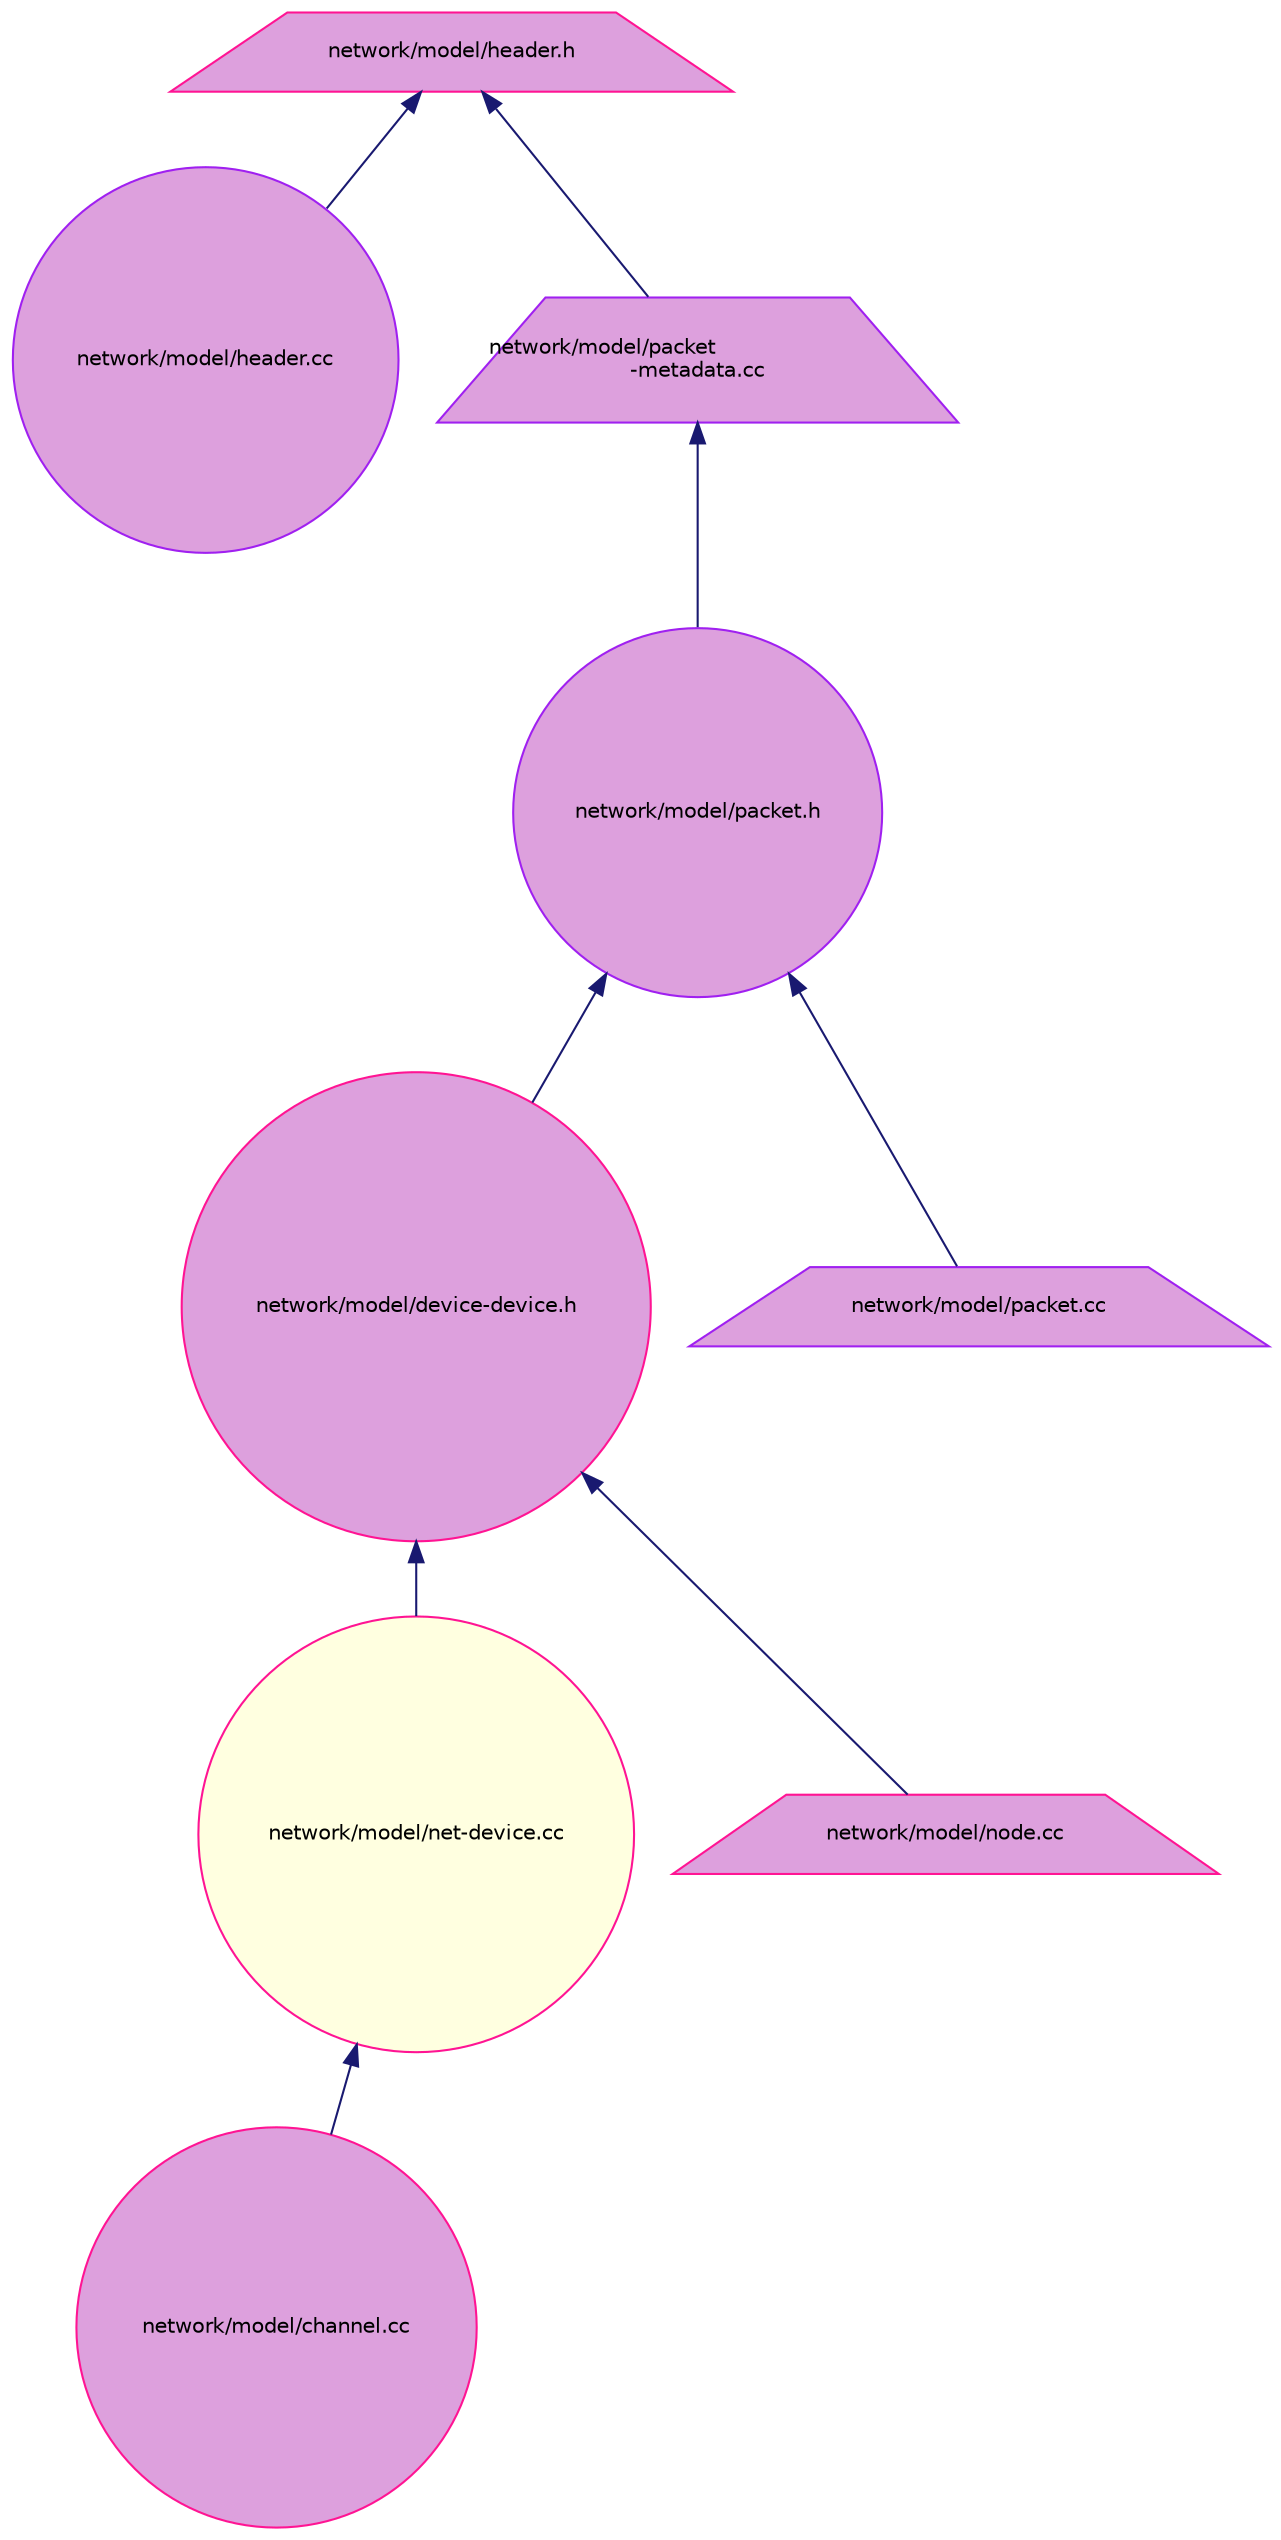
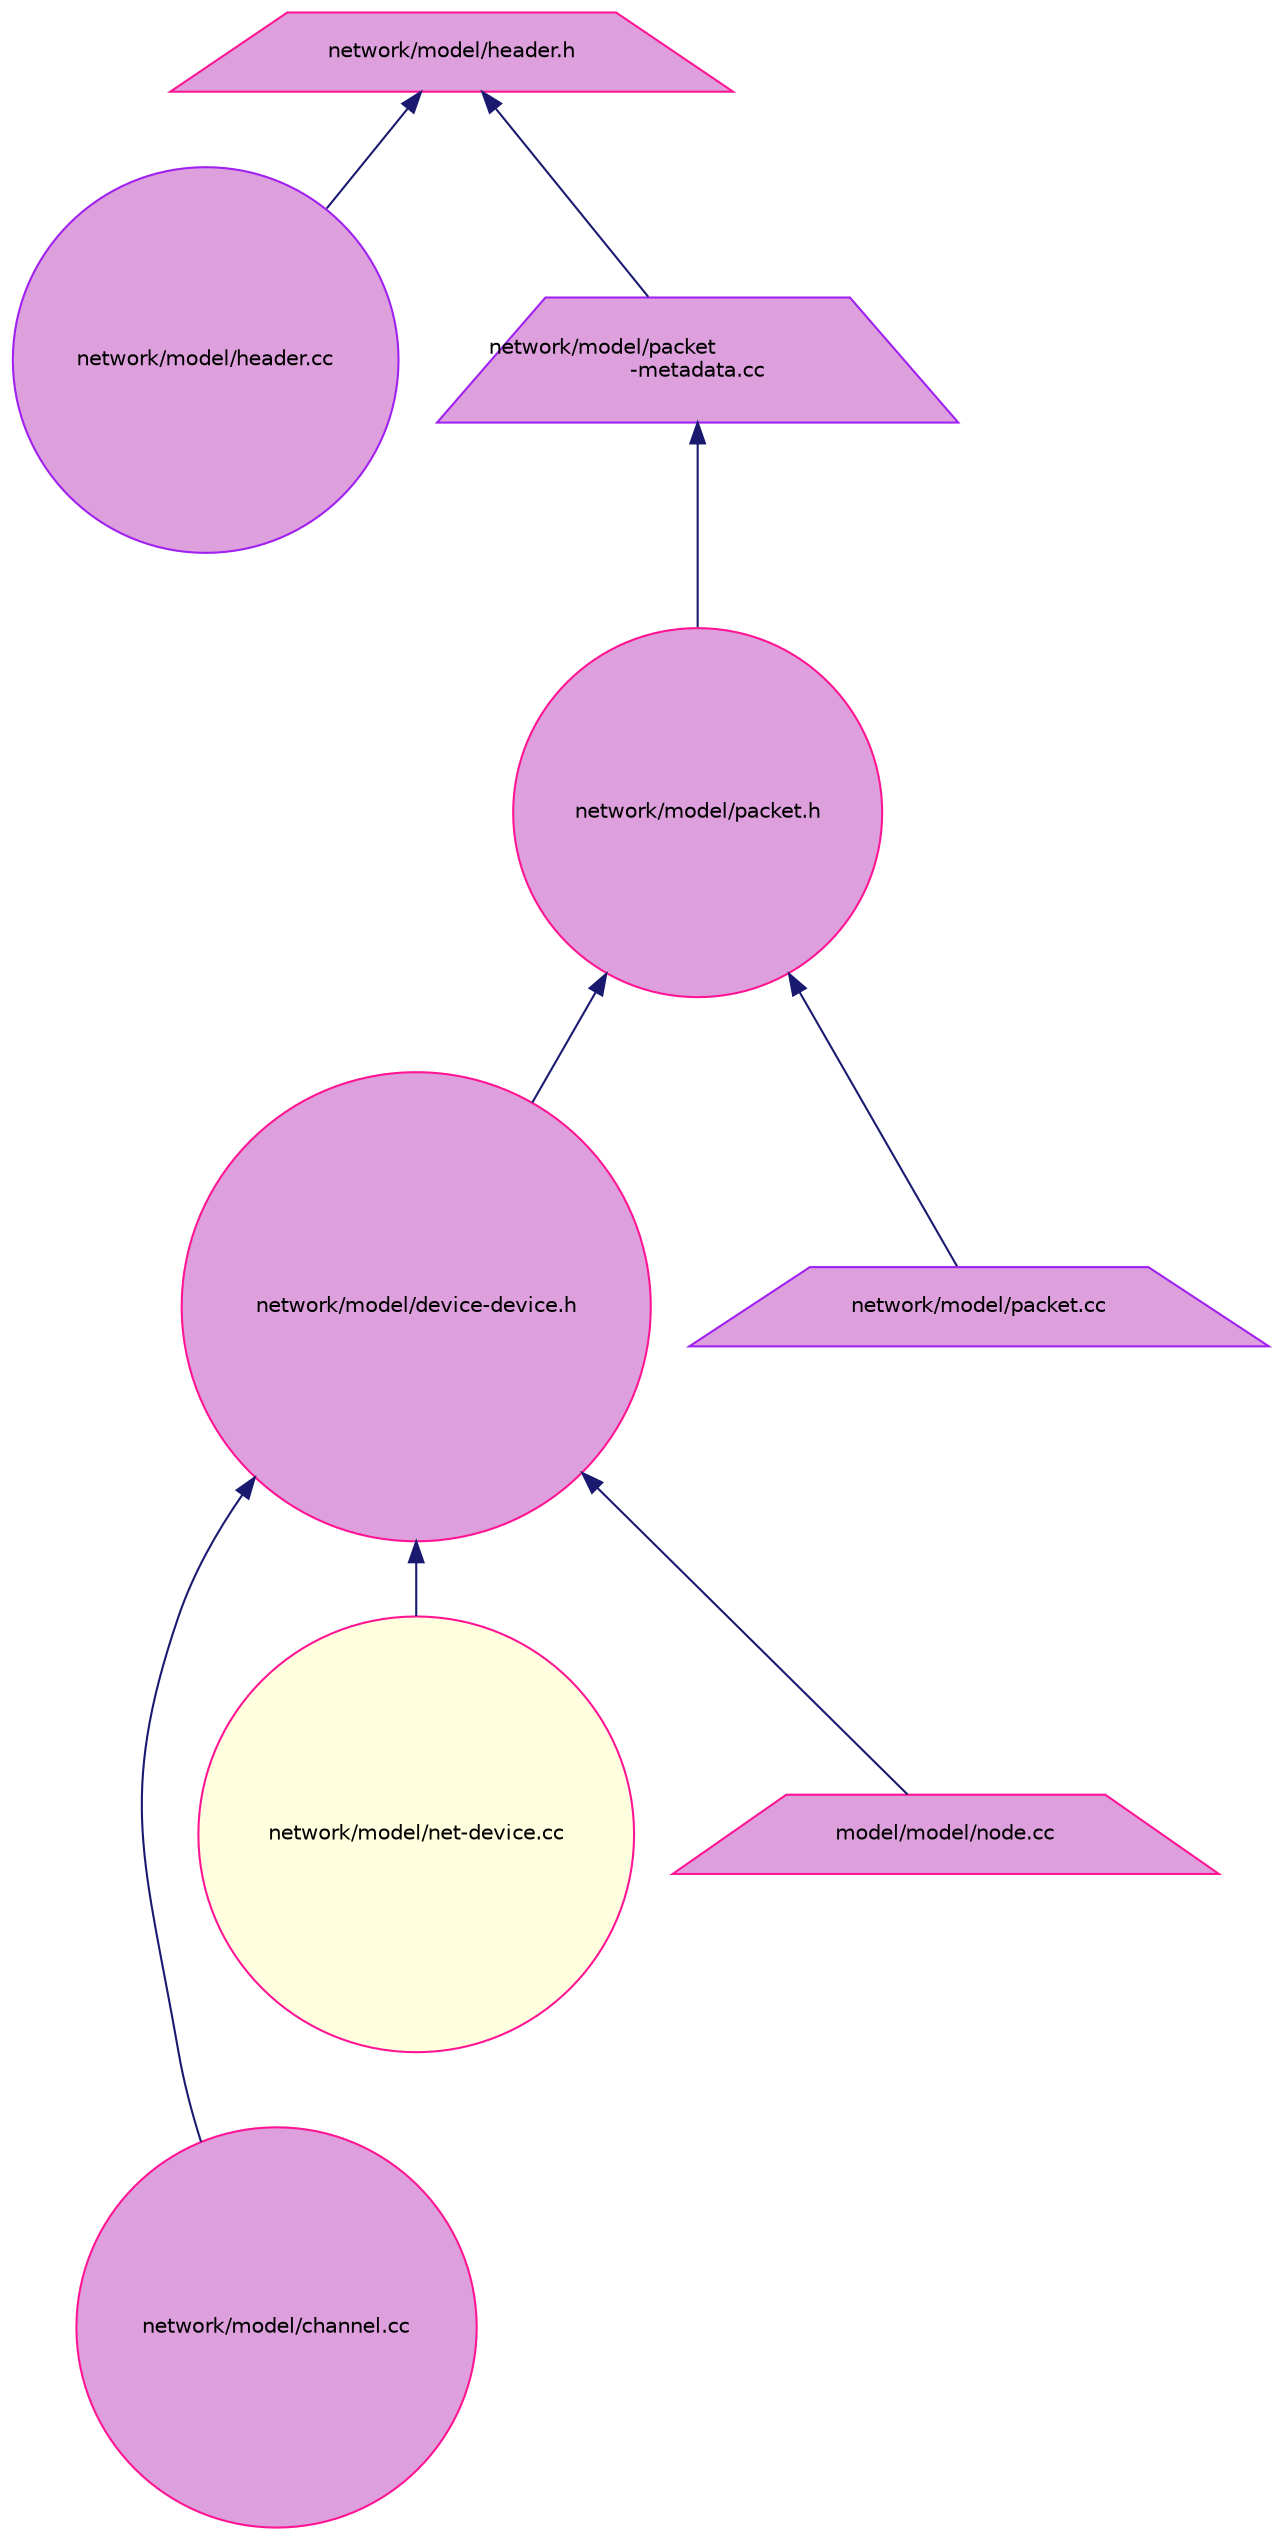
(698, 813) -> (698, 813)
(946, 1834) -> (946, 1834)
(341, 2100) -> (142, 1811)
